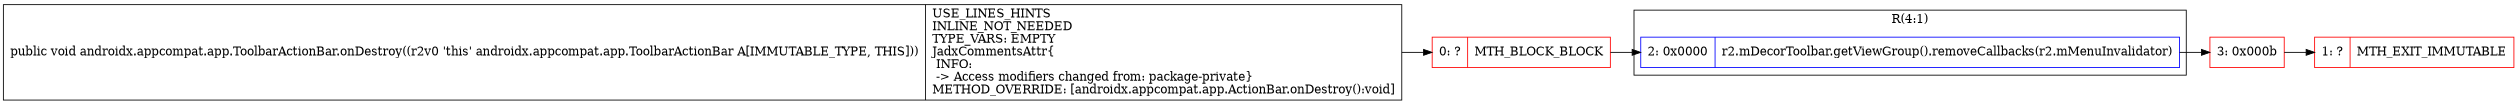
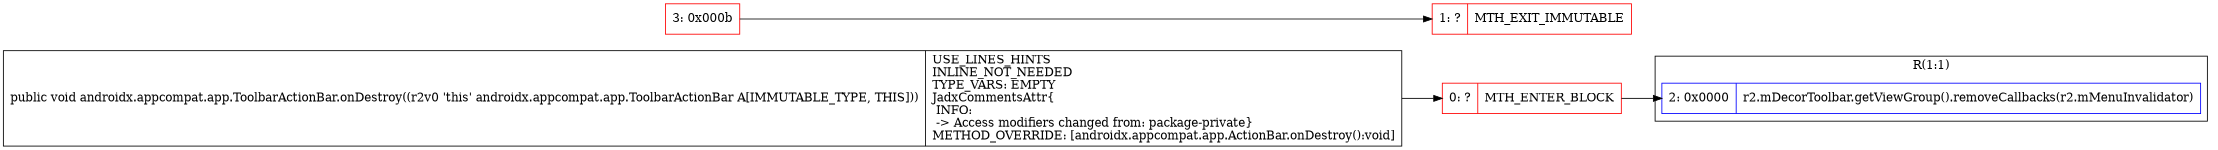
(1910, 20) -> (1931, 66)
(1539, 52) -> (1550, 98)
(2192, 52) -> none
